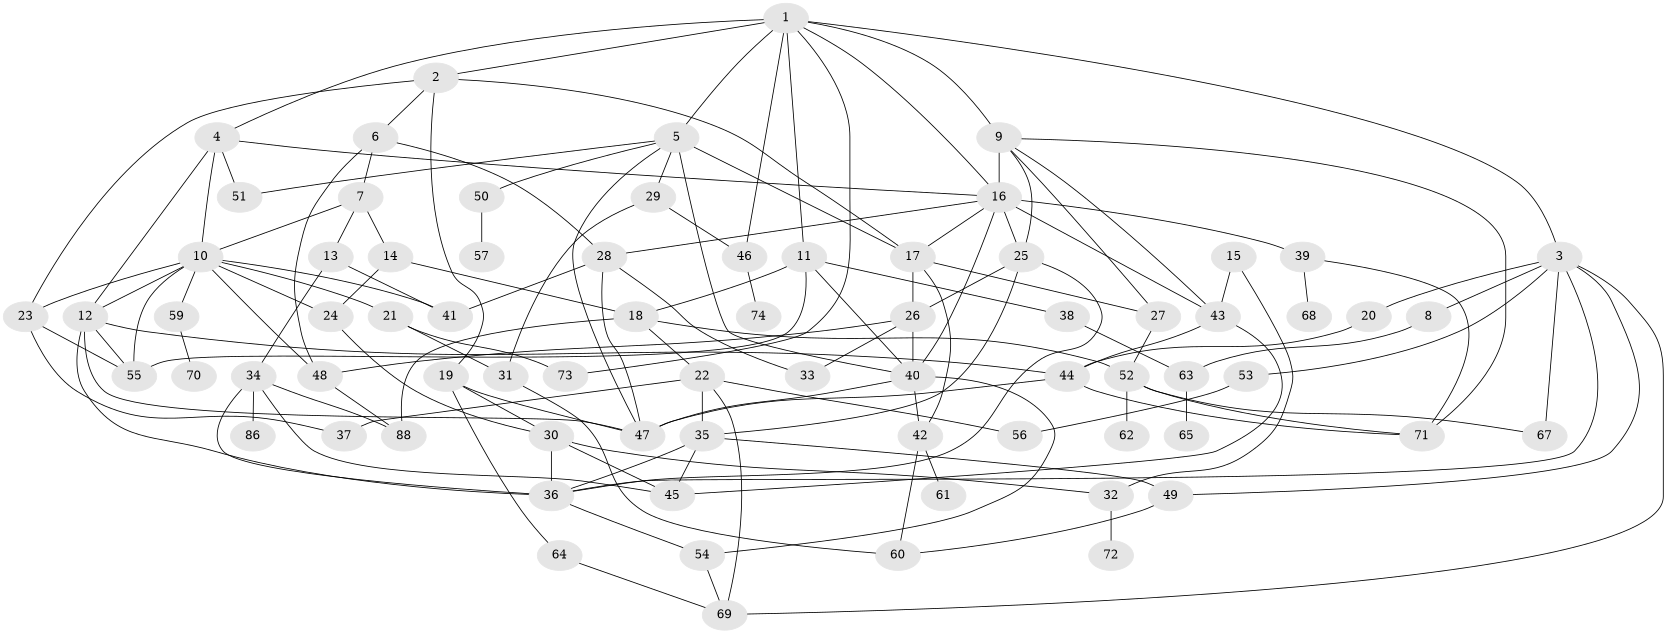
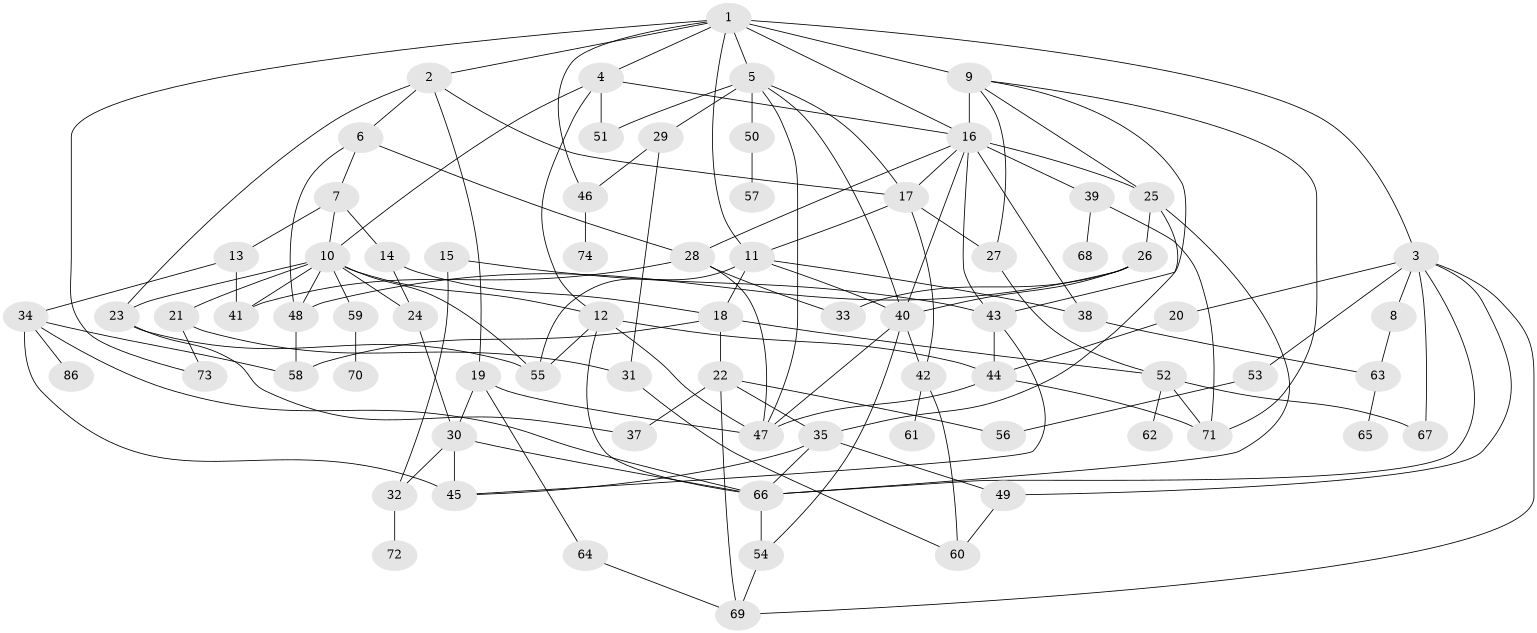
none -> (1027, 228)
(913, 287) -> (830, 228)
(404, 436) -> (296, 376)
(551, 496) -> (761, 496)
